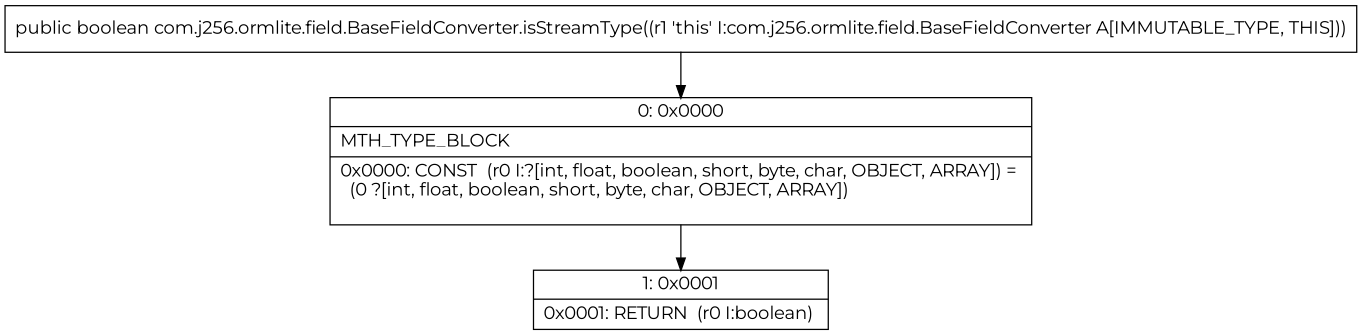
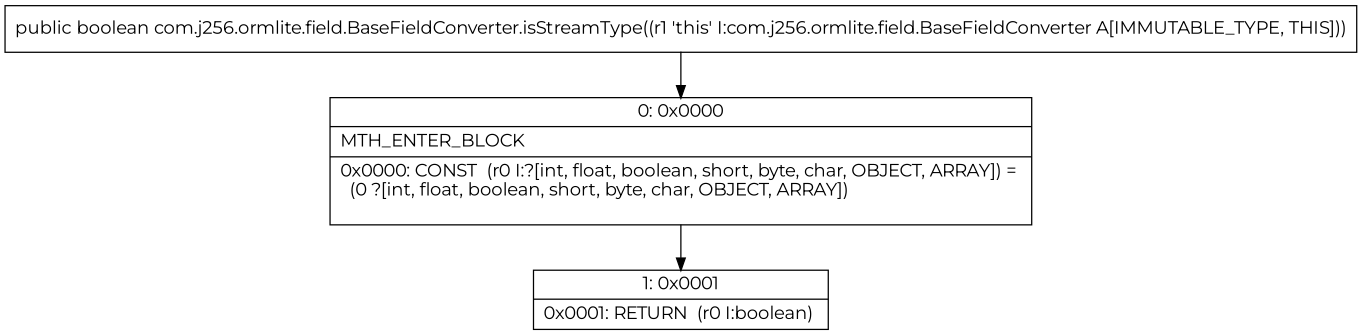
(425, 141) -> (433, 141)
